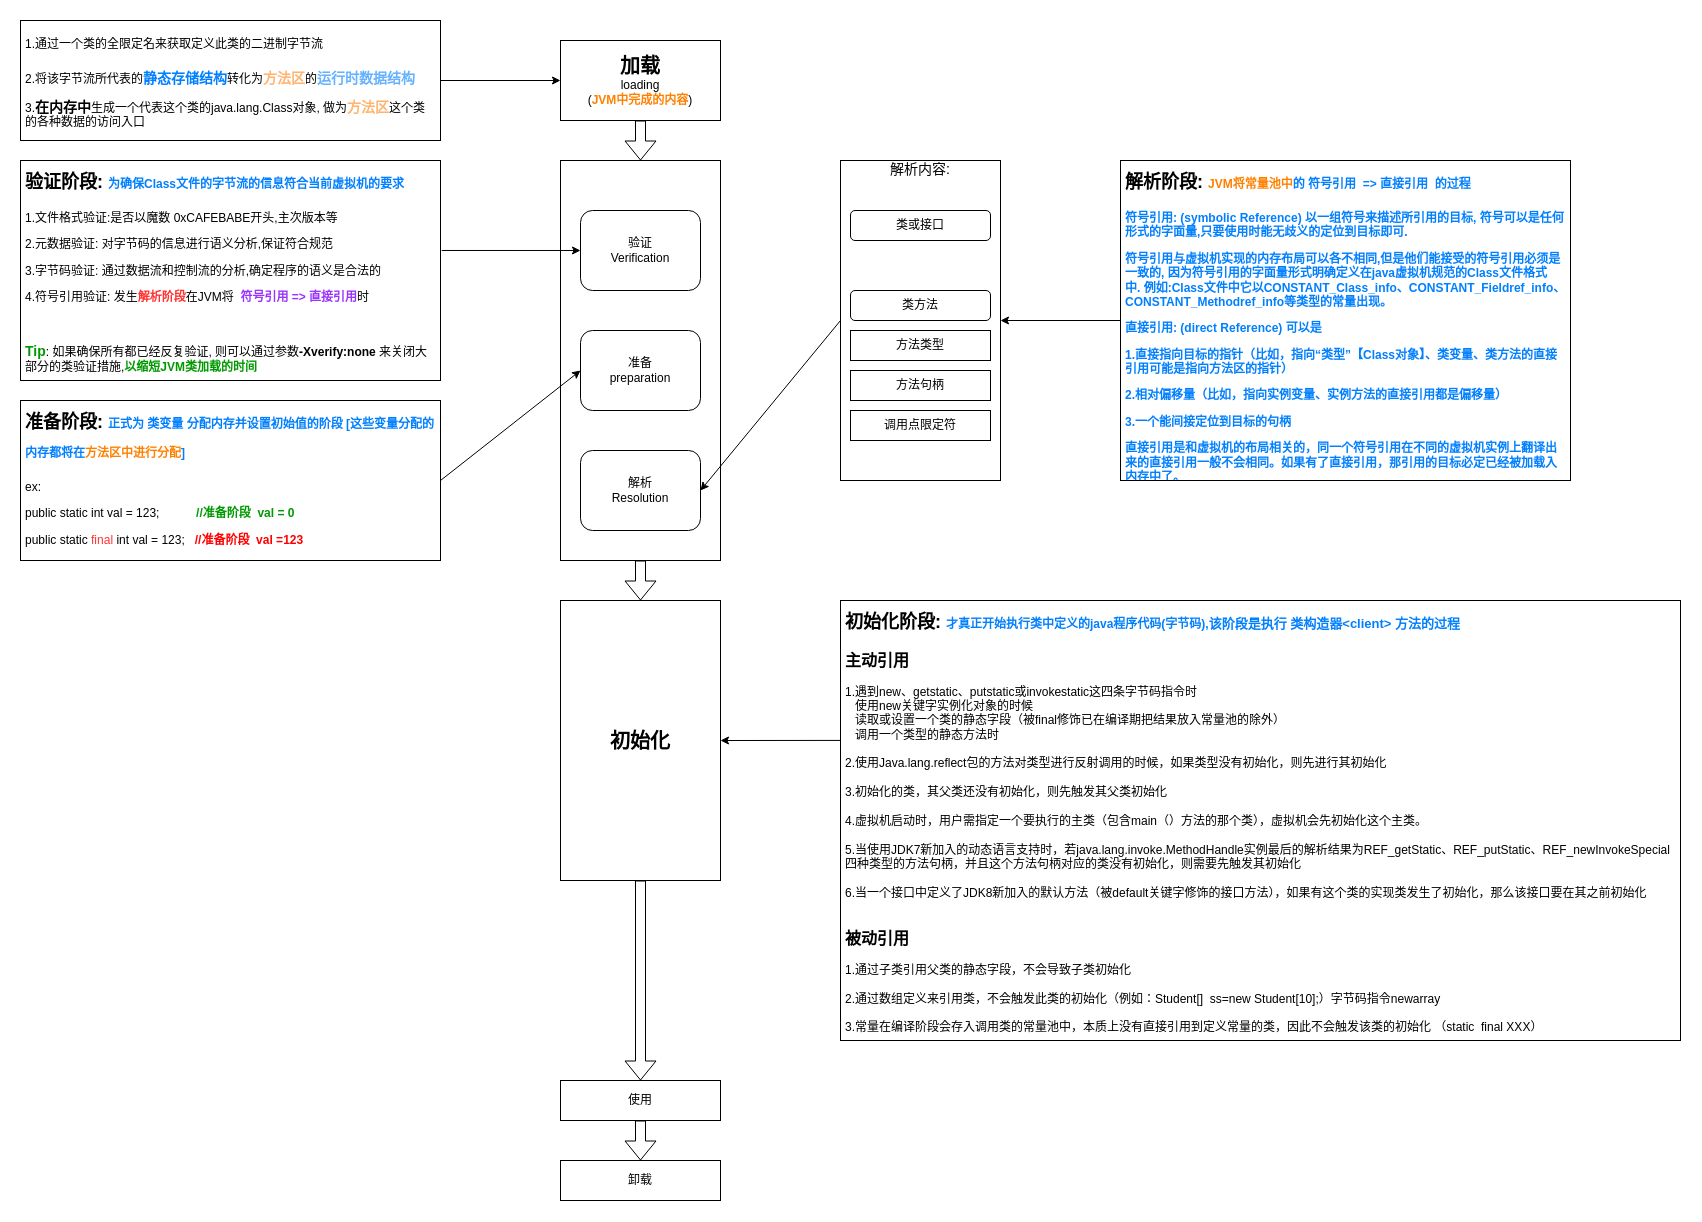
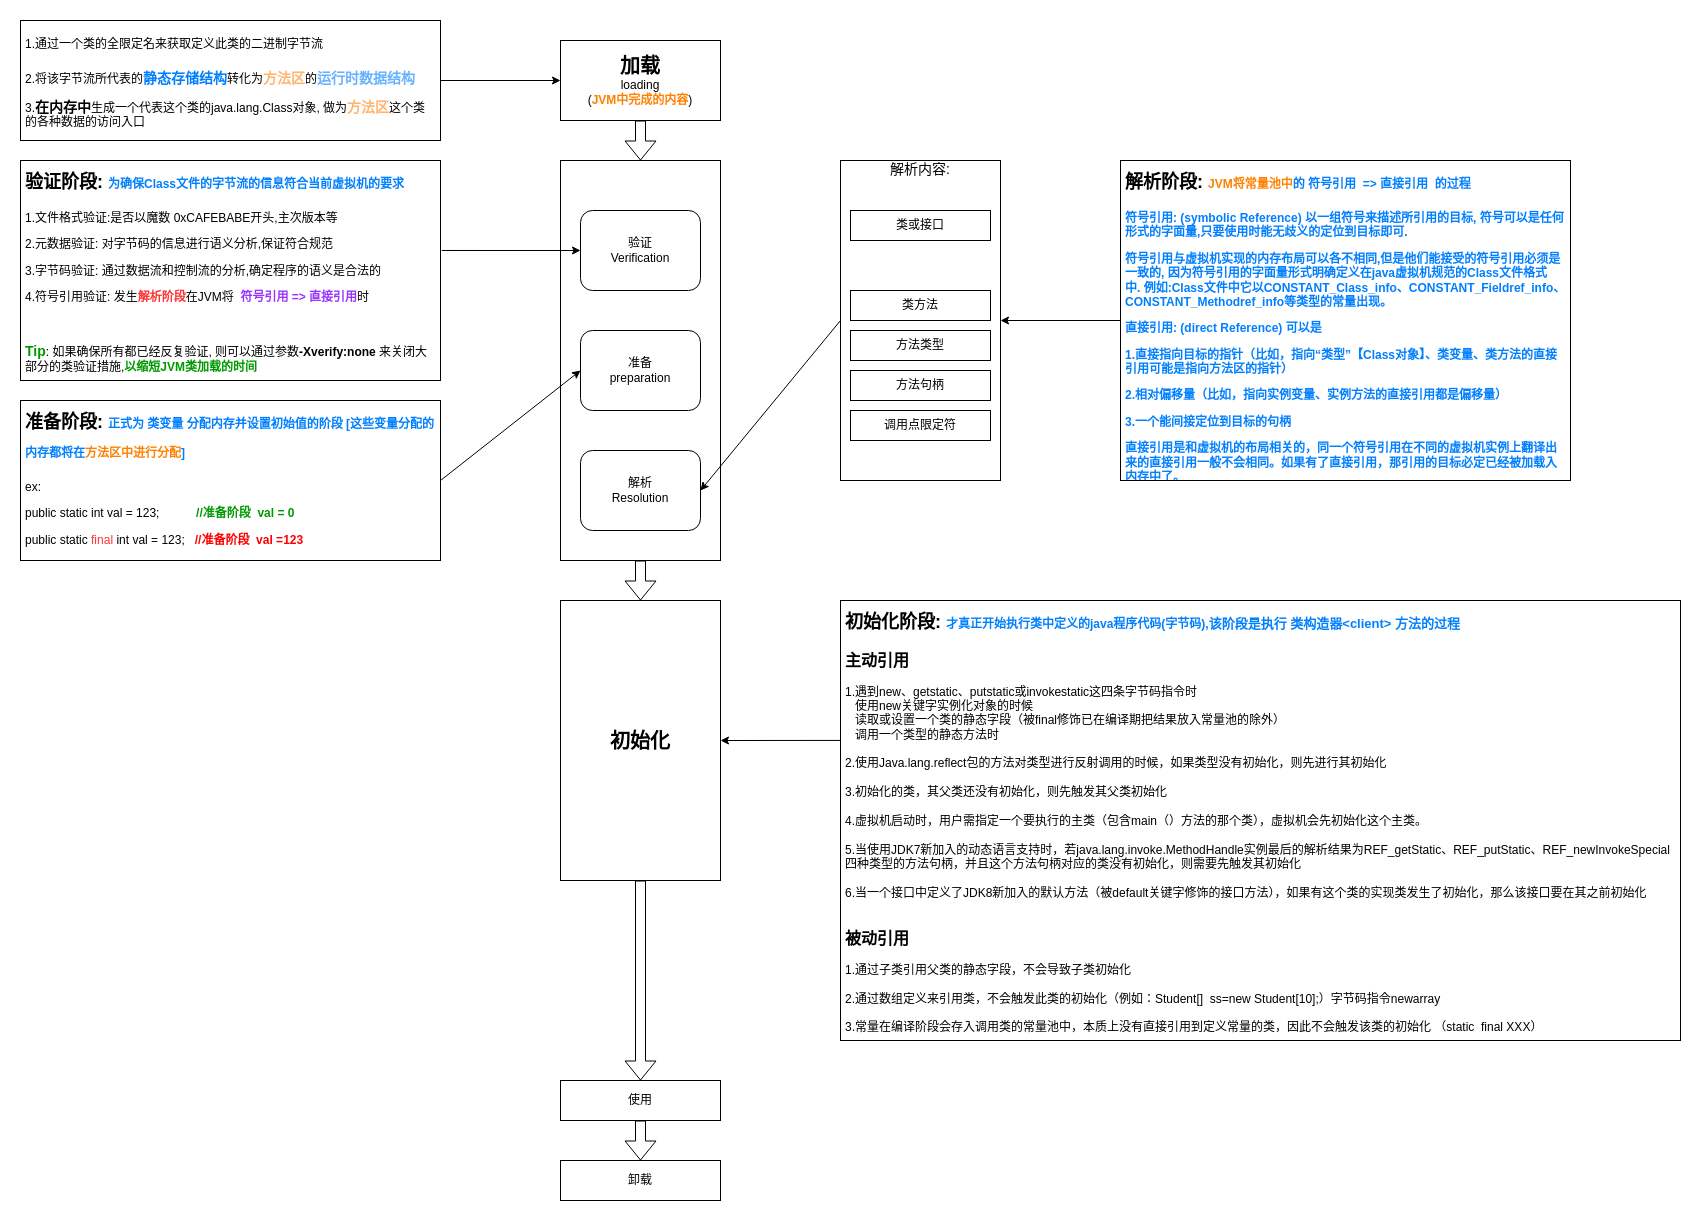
(921, 226) -> (921, 226)
(921, 306) -> (921, 306)
